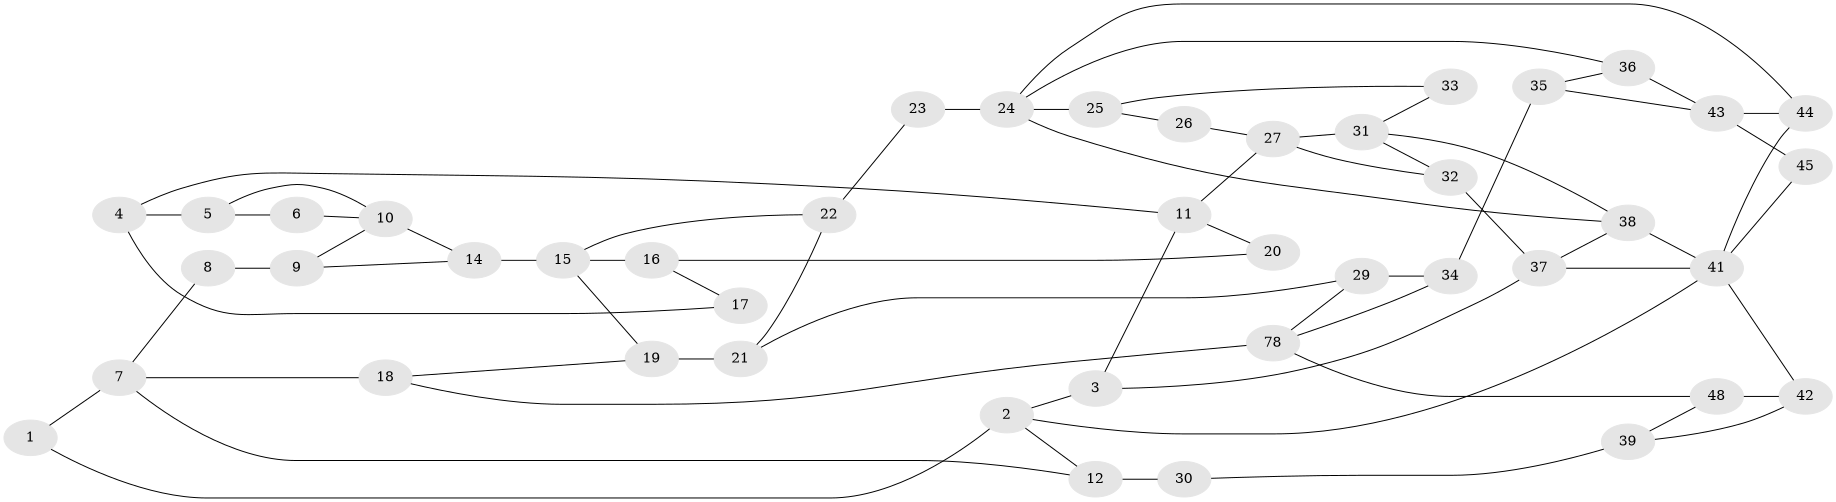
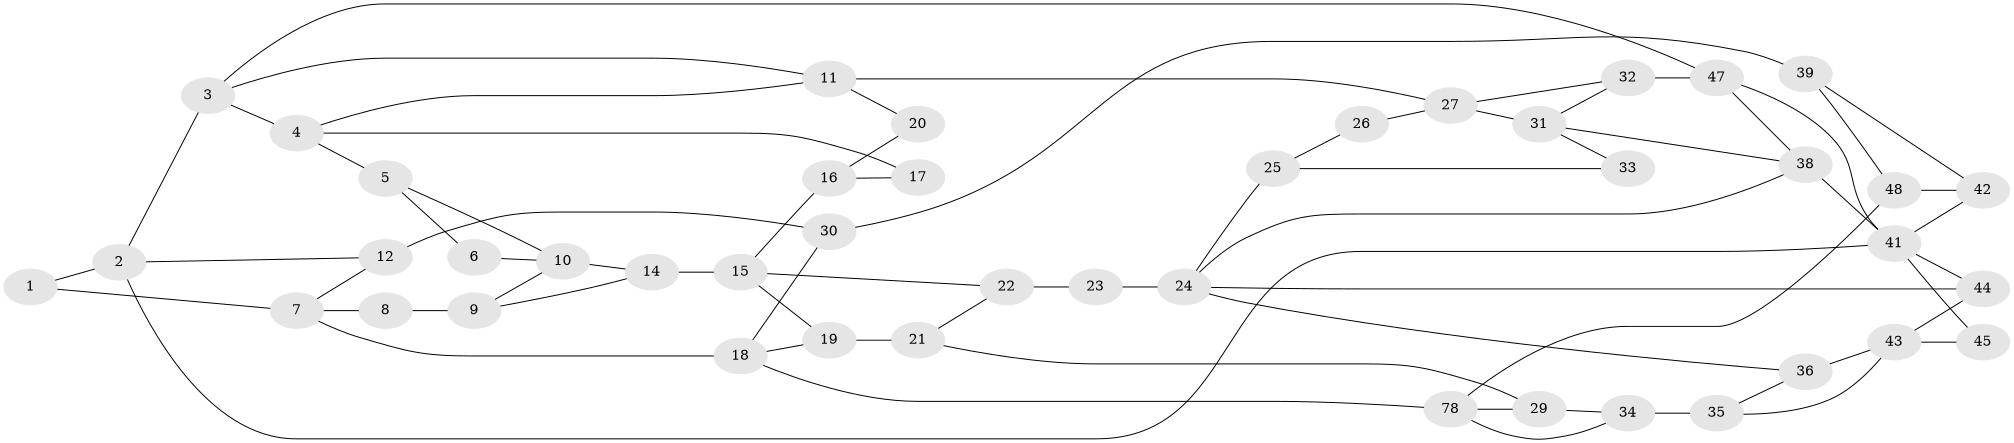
none -> (252, 114)
(1539, 268) -> (1717, 78)
none -> (785, 294)
